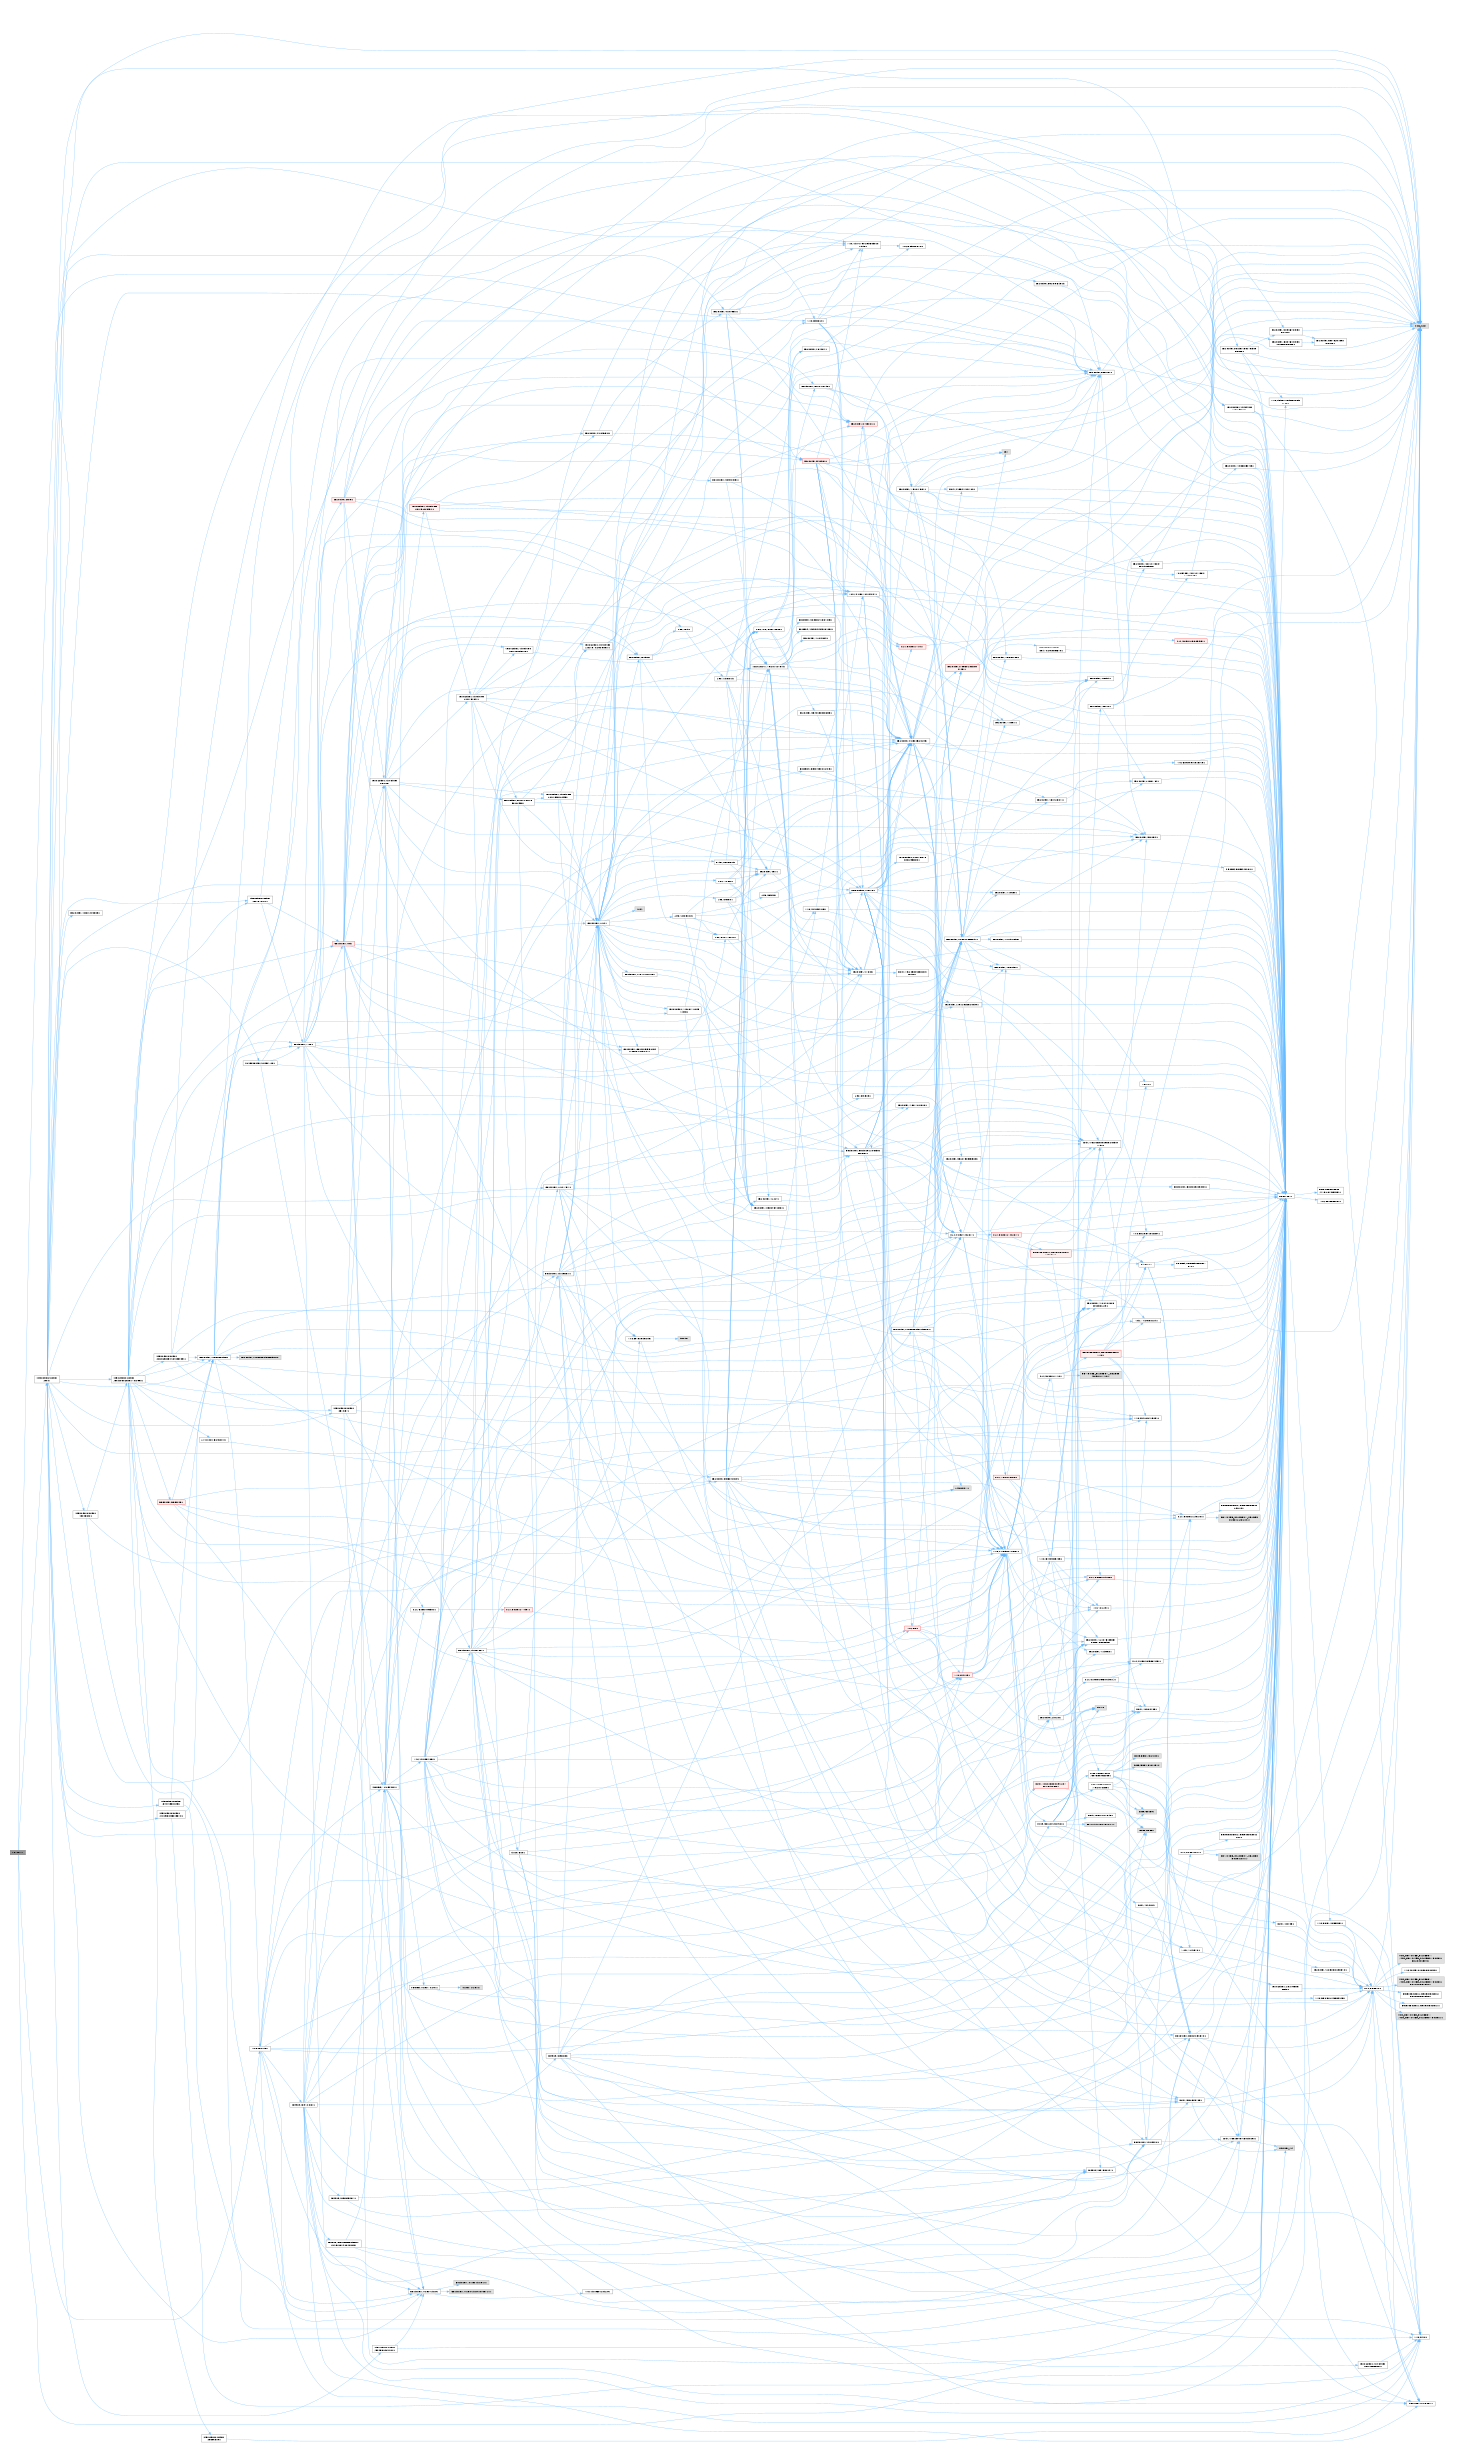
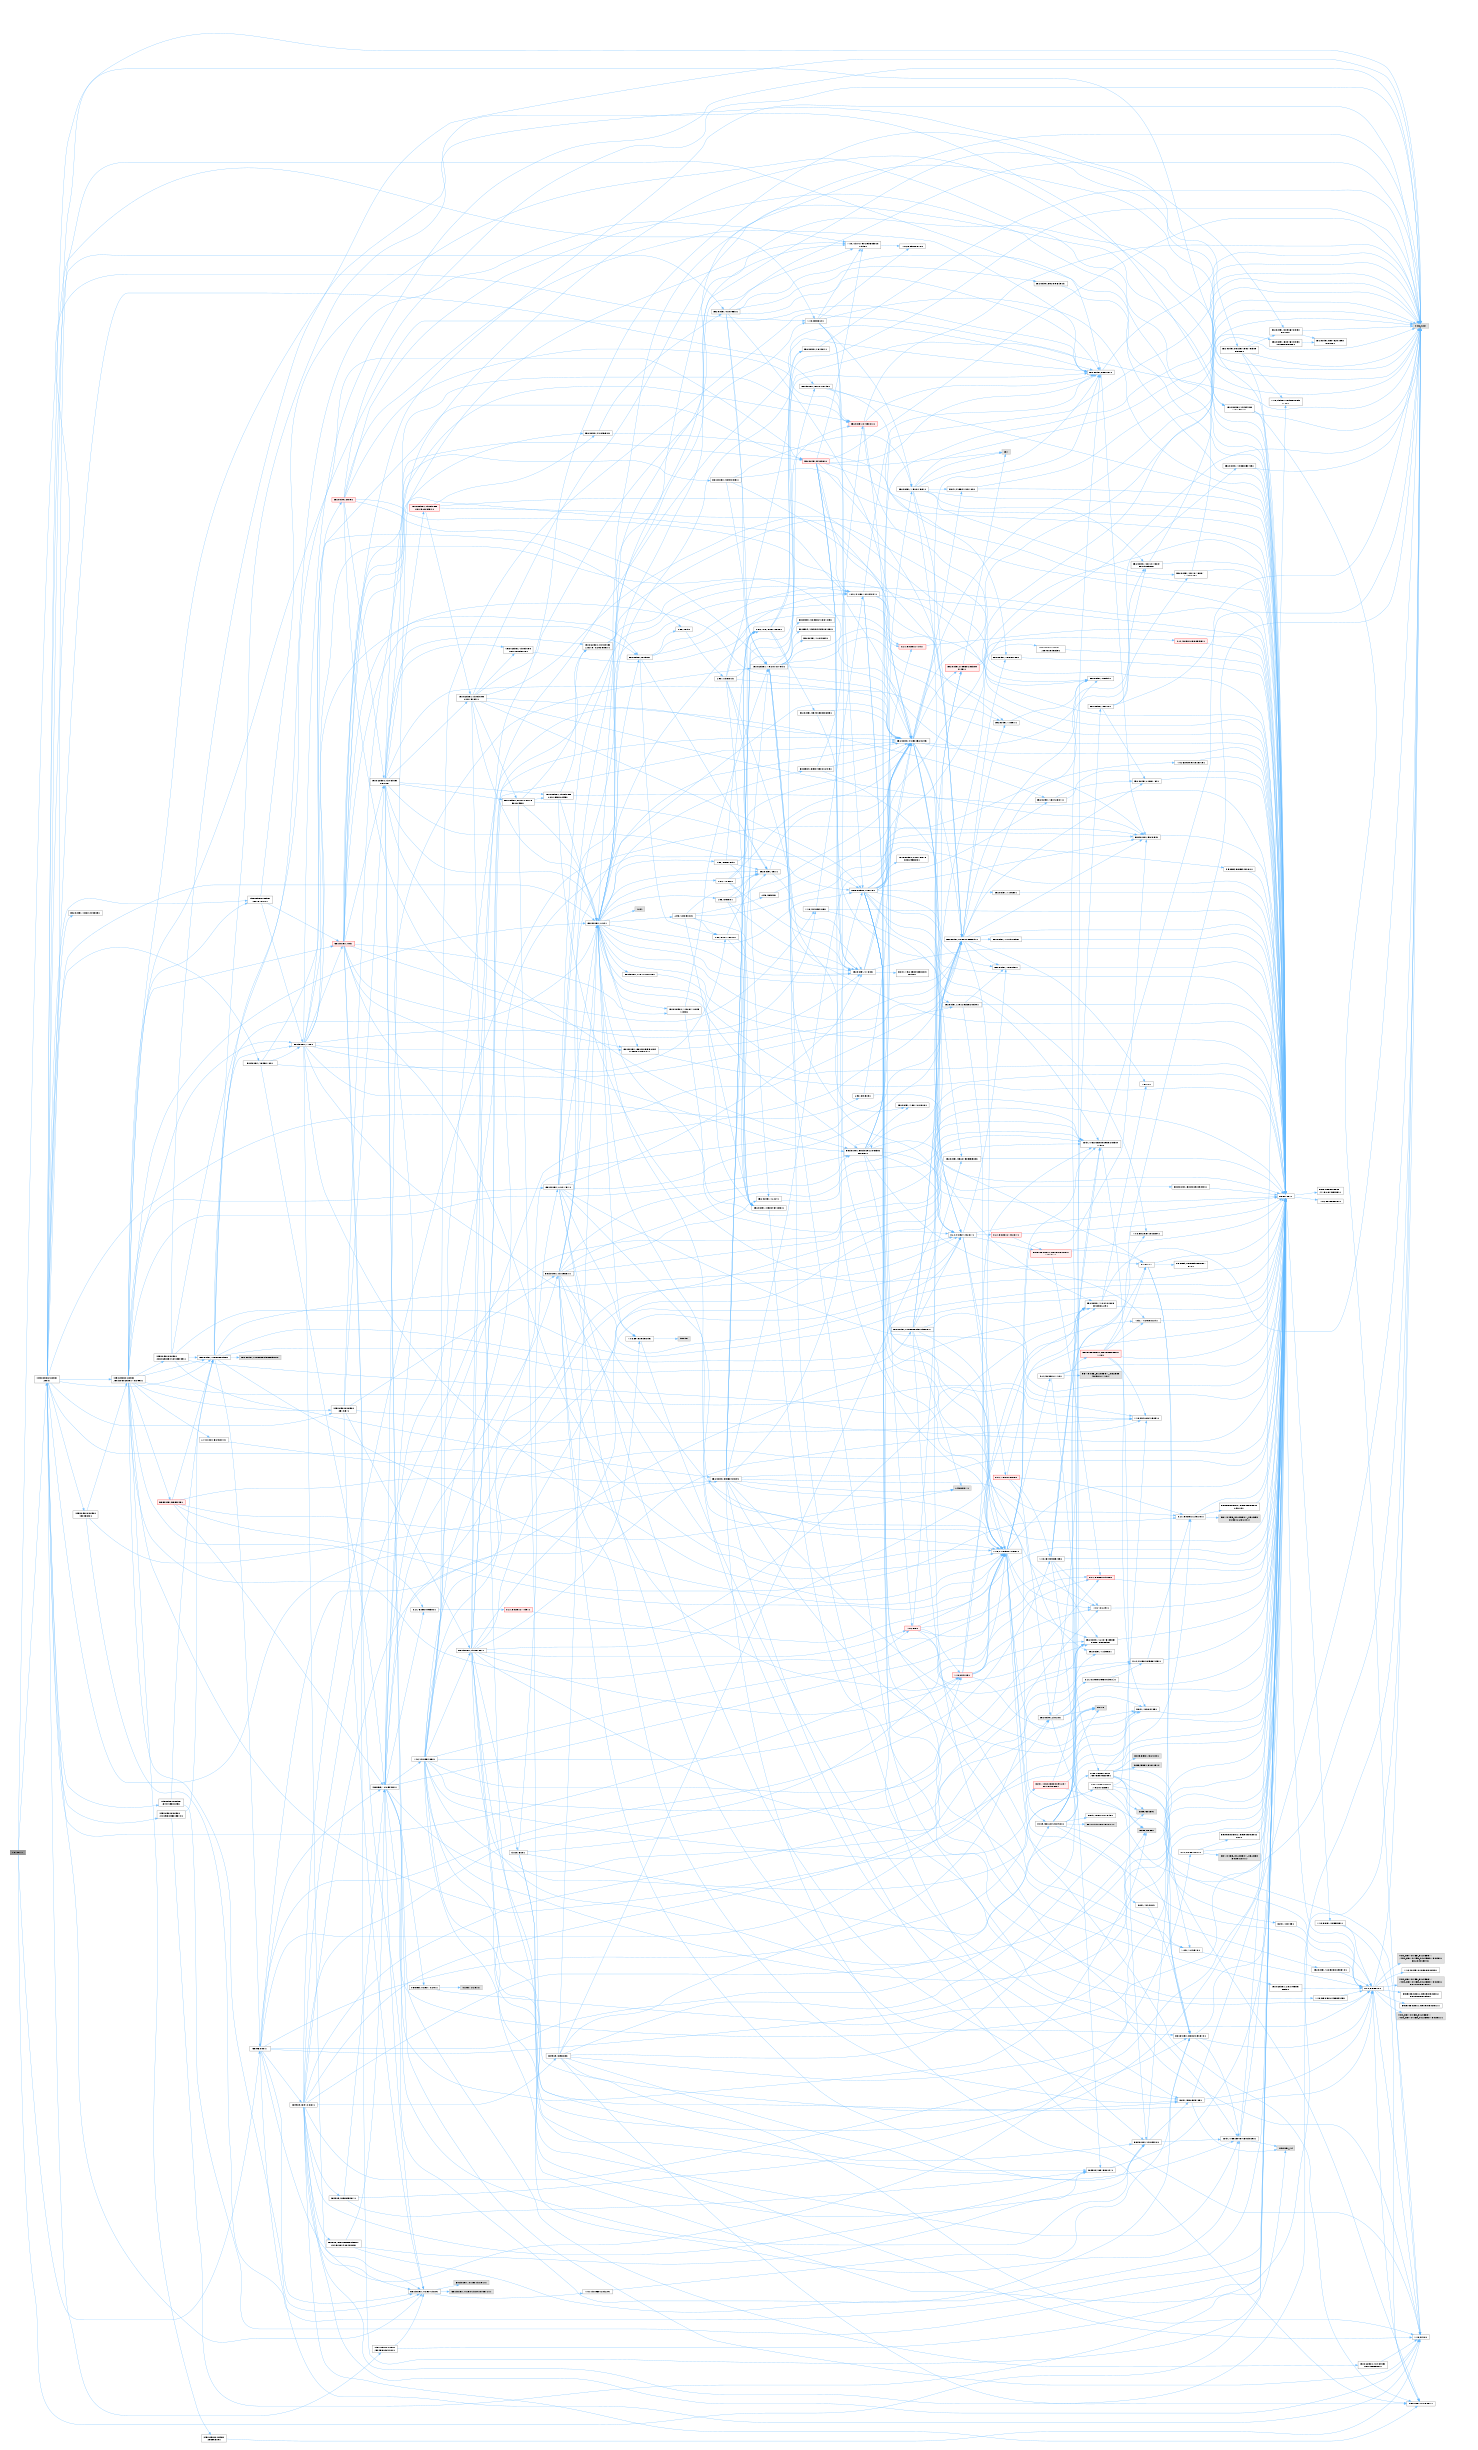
(890, 515) -> (868, 758)
(1191, 574) -> (1191, 574)
(1051, 649) -> (1051, 649)
(769, 667) -> (769, 667)
(1147, 837) -> (1147, 837)
(726, 862) -> (726, 862)
(976, 914) -> (1072, 764)
(260, 1063) -> (260, 1063)
(260, 2049) -> (260, 2049)
